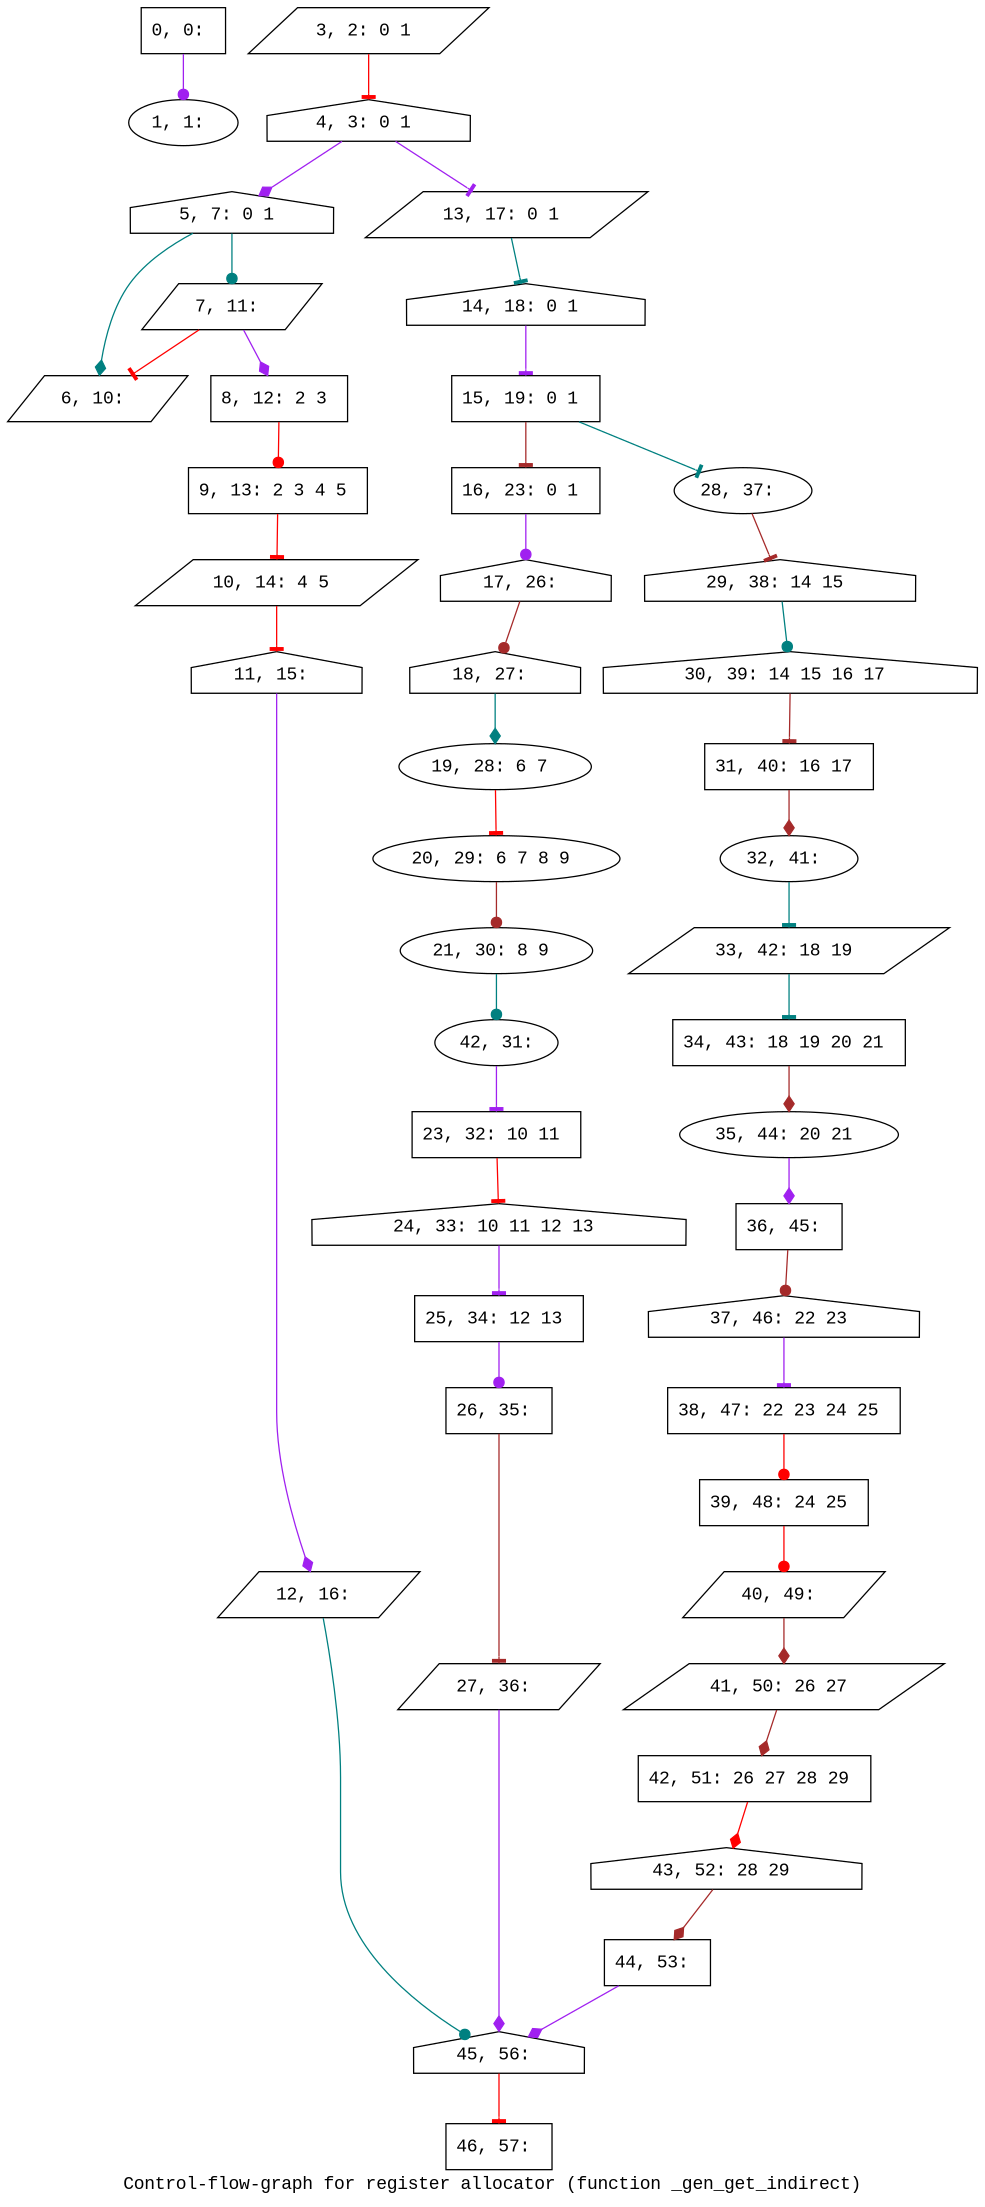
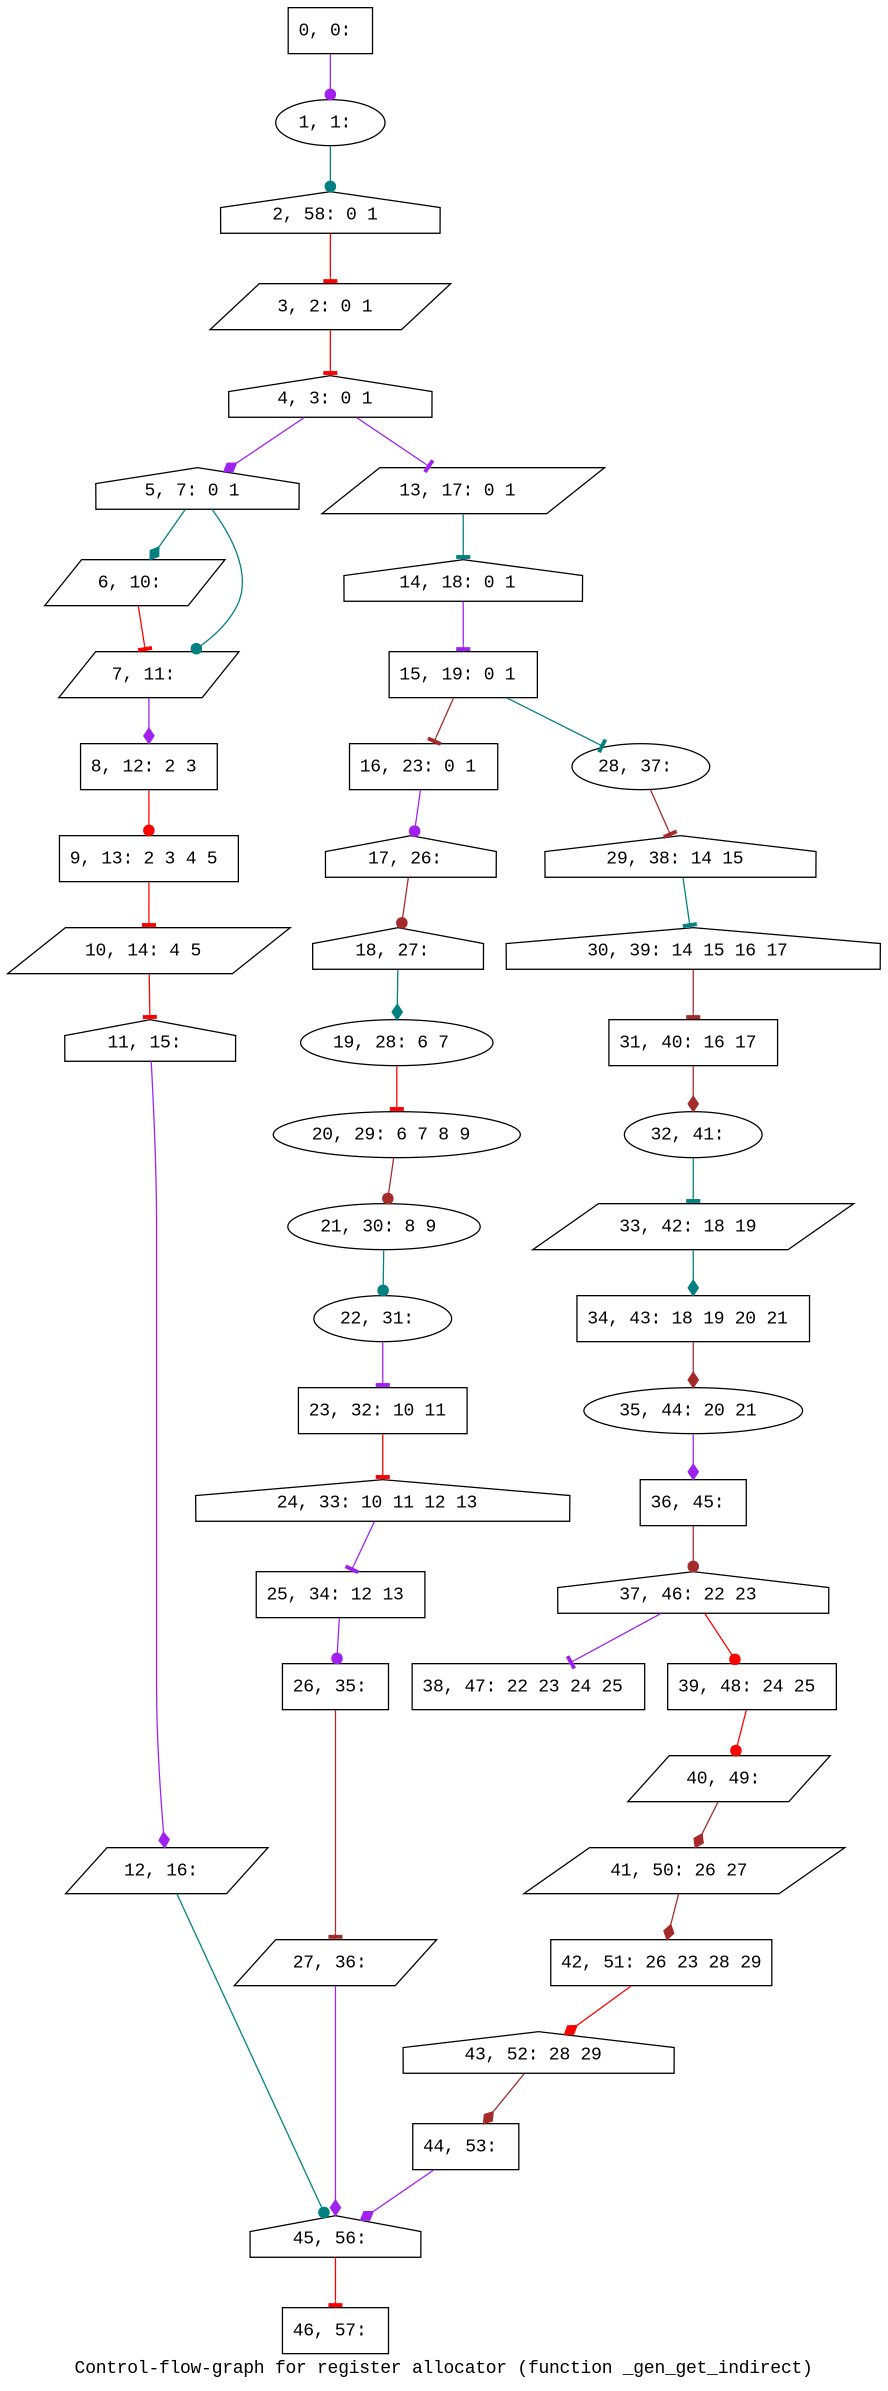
none -> (330, 215)
(168, 351) -> (141, 626)
(784, 621) -> (686, 899)
(789, 994) -> (693, 1265)
(496, 1043) -> (383, 1319)
(784, 1452) -> (718, 1634)
(755, 1779) -> (661, 1963)
